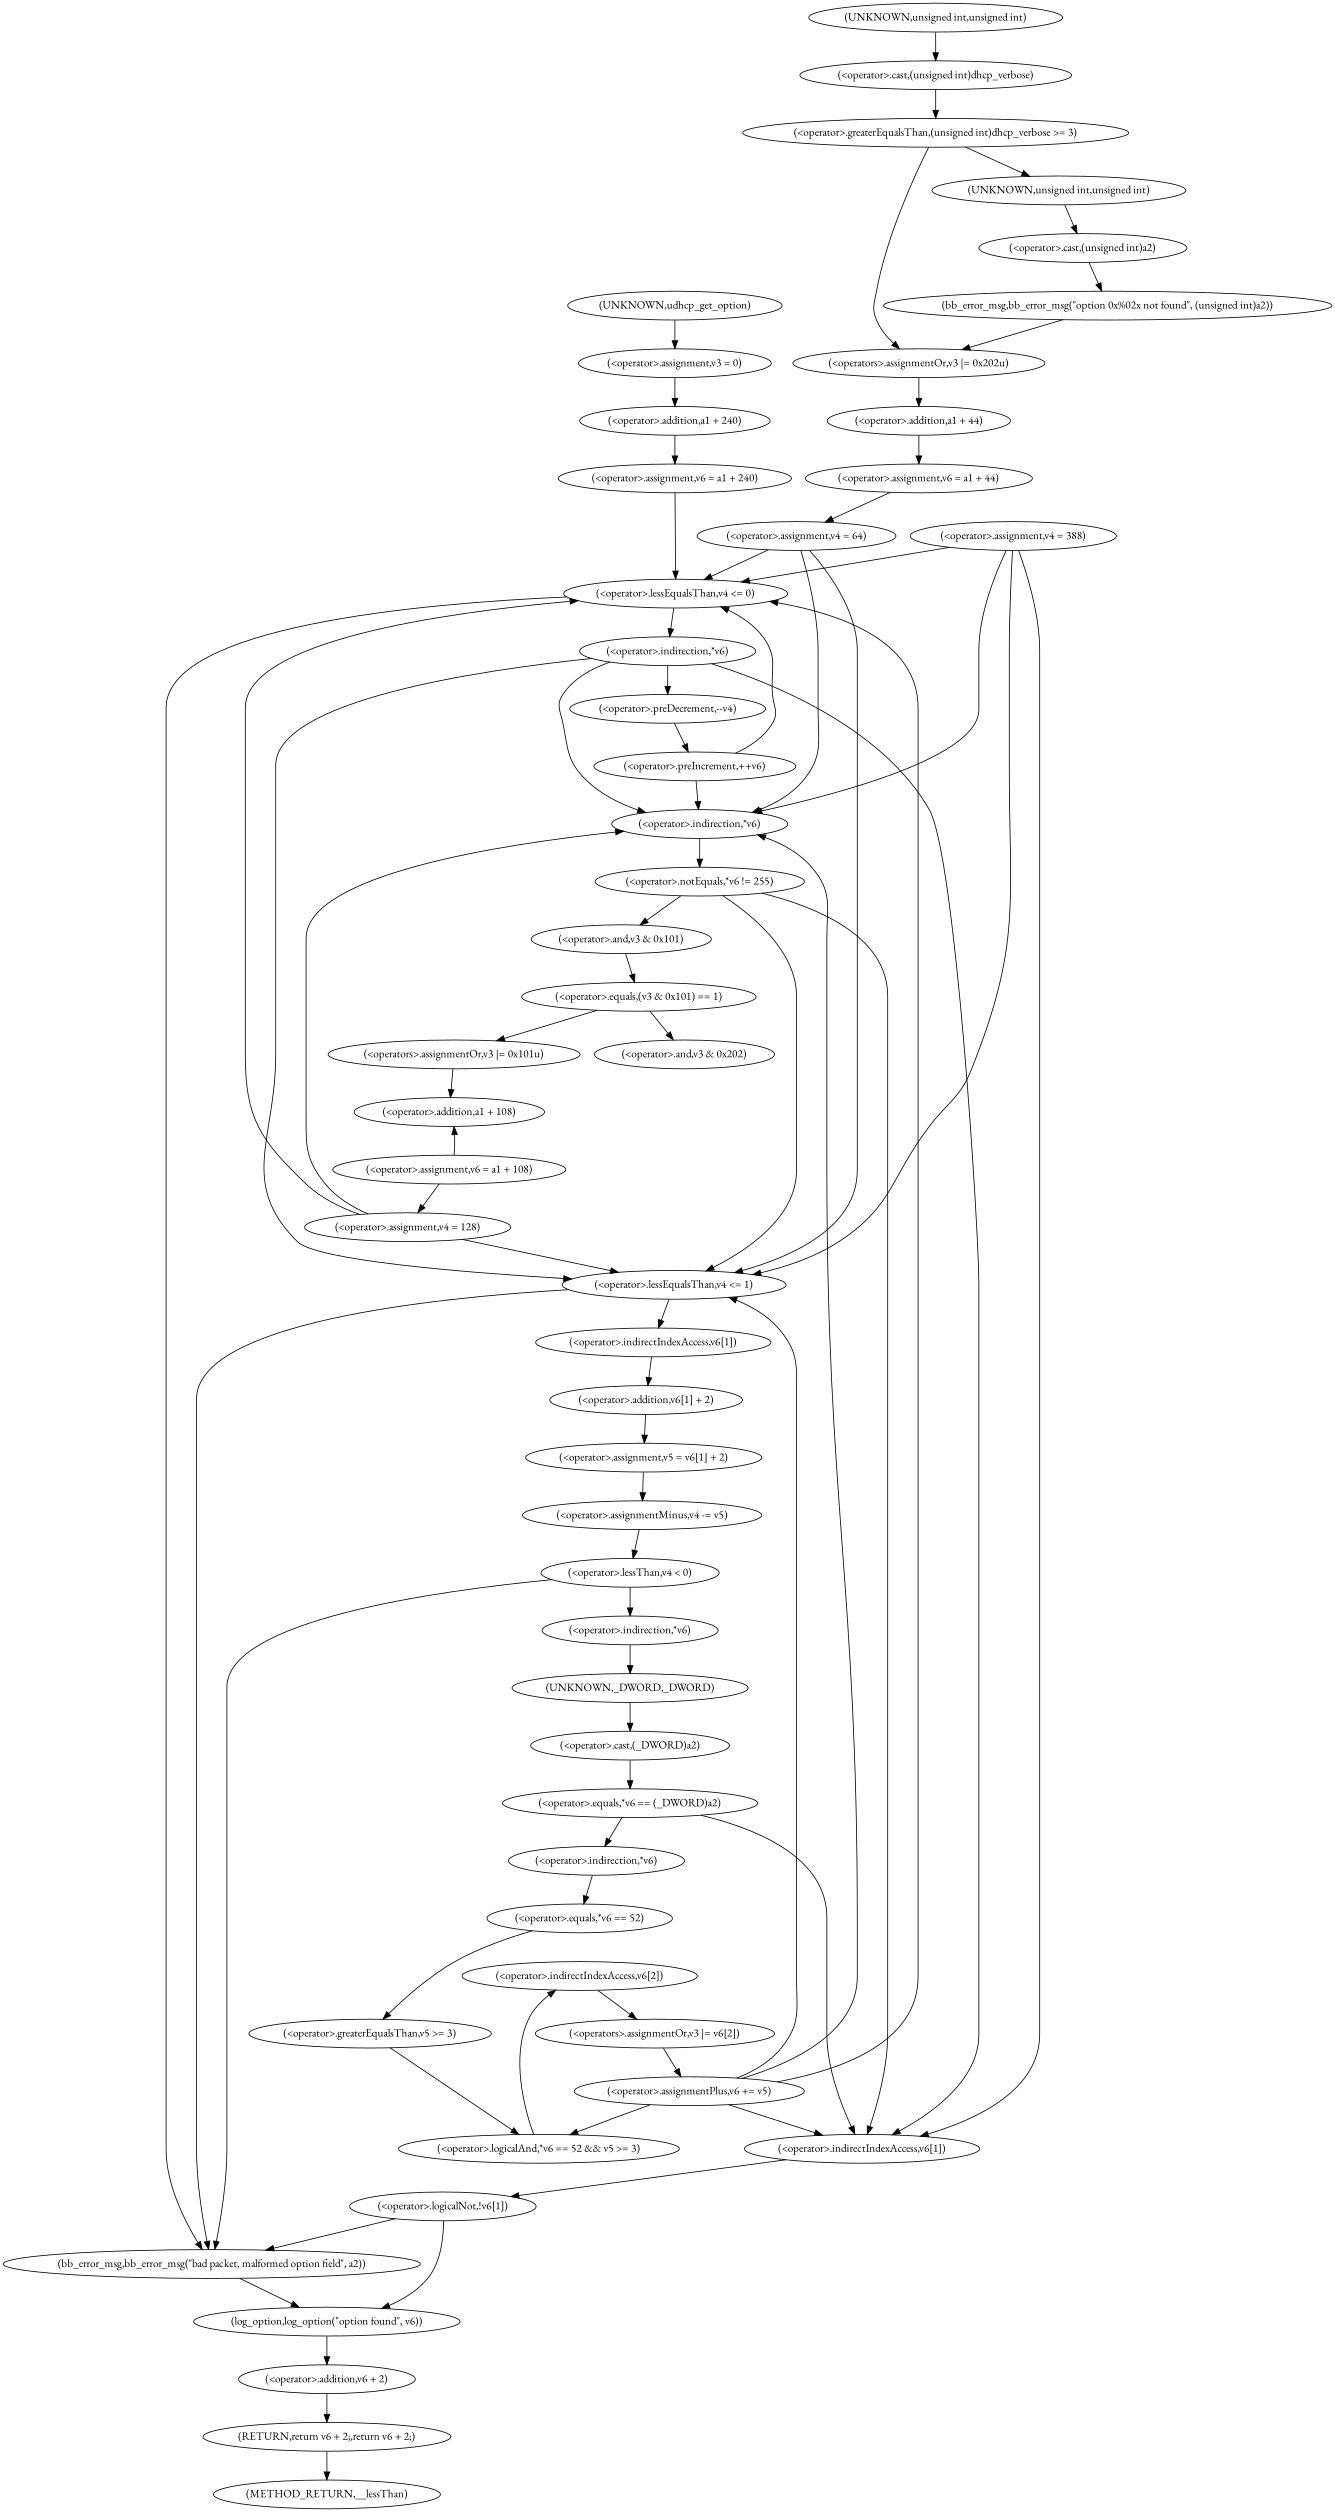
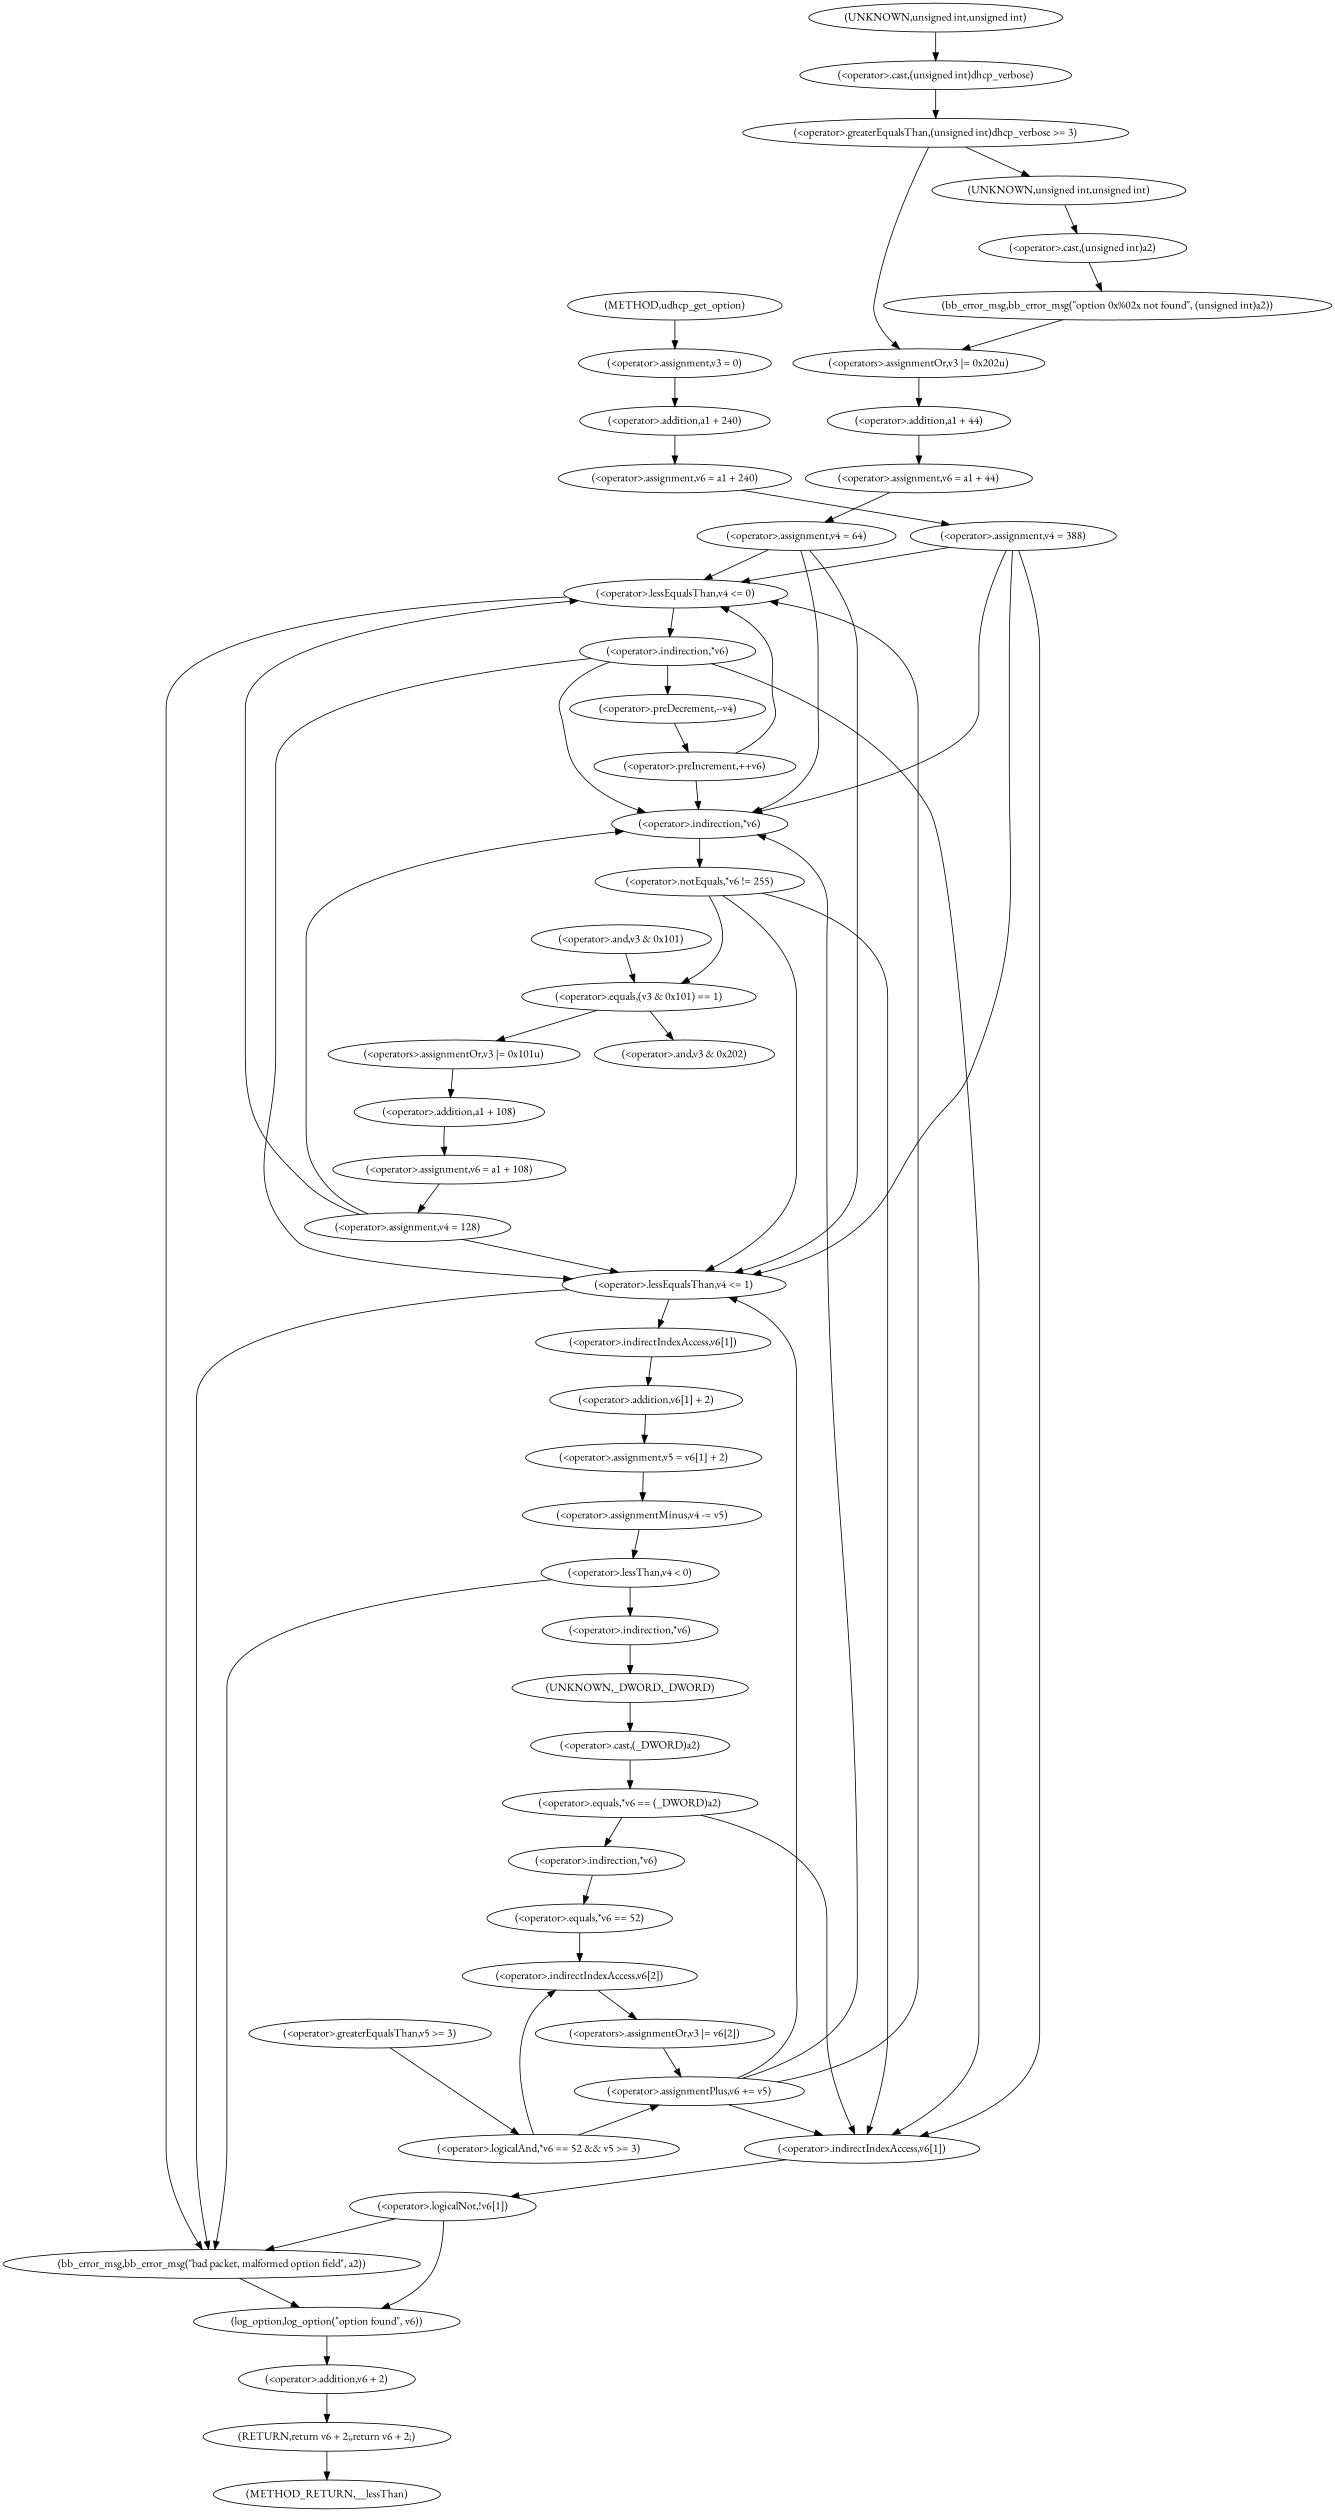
(675, 306) -> (675, 306)
(675, 532) -> (842, 507)
(664, 908) -> (722, 944)
(455, 1145) -> (444, 1137)
(455, 1962) -> (580, 1943)
(614, 2118) -> (615, 2122)
